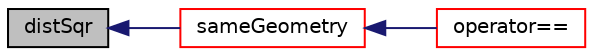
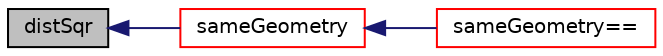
(511, 28) -> (546, 28)
